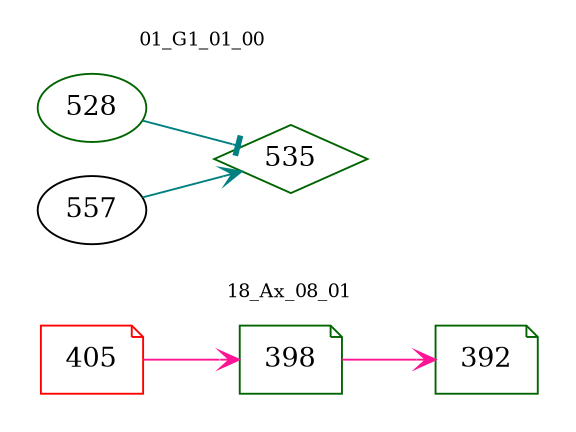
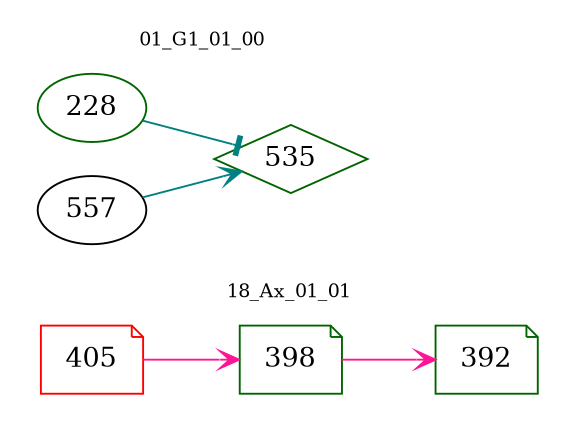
(92, 108) -> (92, 108)
(289, 292) -> (289, 292)
